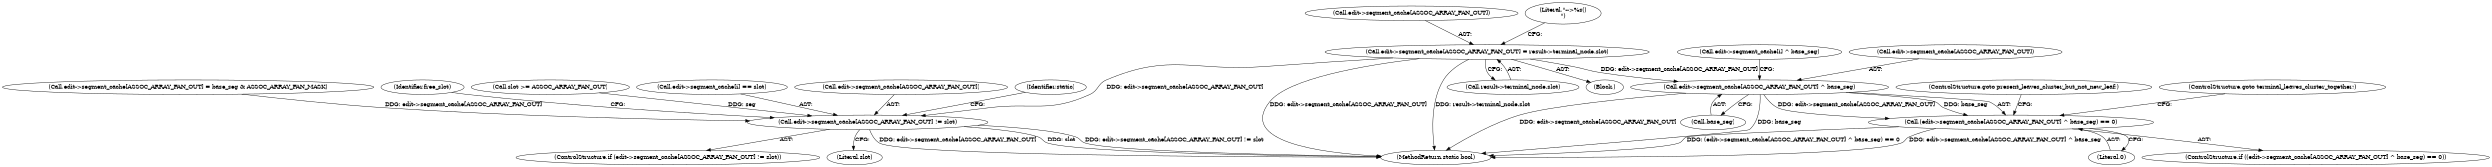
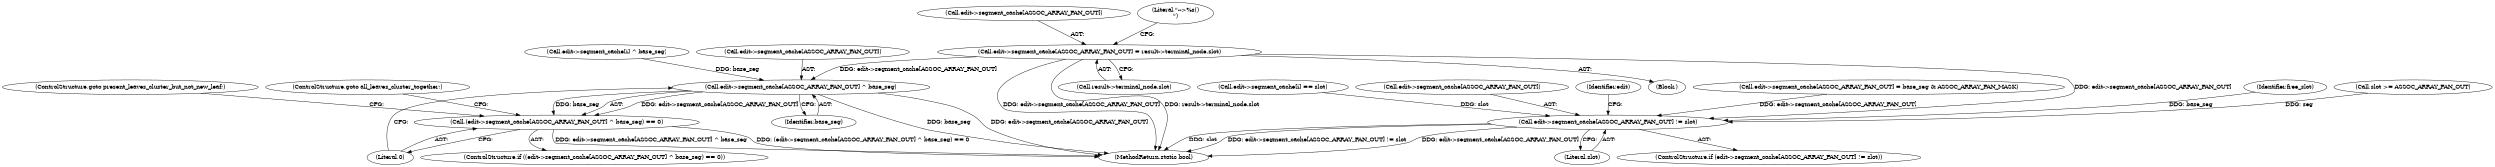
(1768, 70) -> (737, 70)
(1051, 87) -> (1608, 87)
(2272, 87) -> (368, 87)
none -> (511, 94)
(619, 105) -> (2191, 105)
(807, 105) -> (1475, 105)
(1713, 122) -> (814, 122)
none -> (1599, 143)
